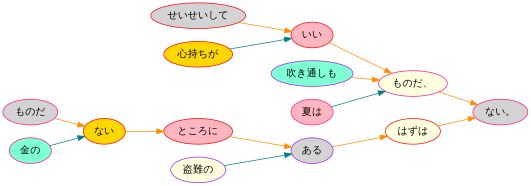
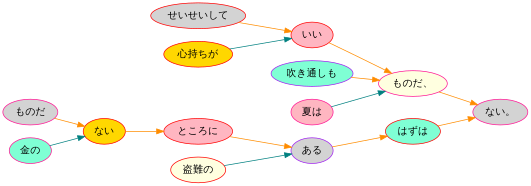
(413, 131) -> (413, 131)
(198, 170) -> (198, 170)
